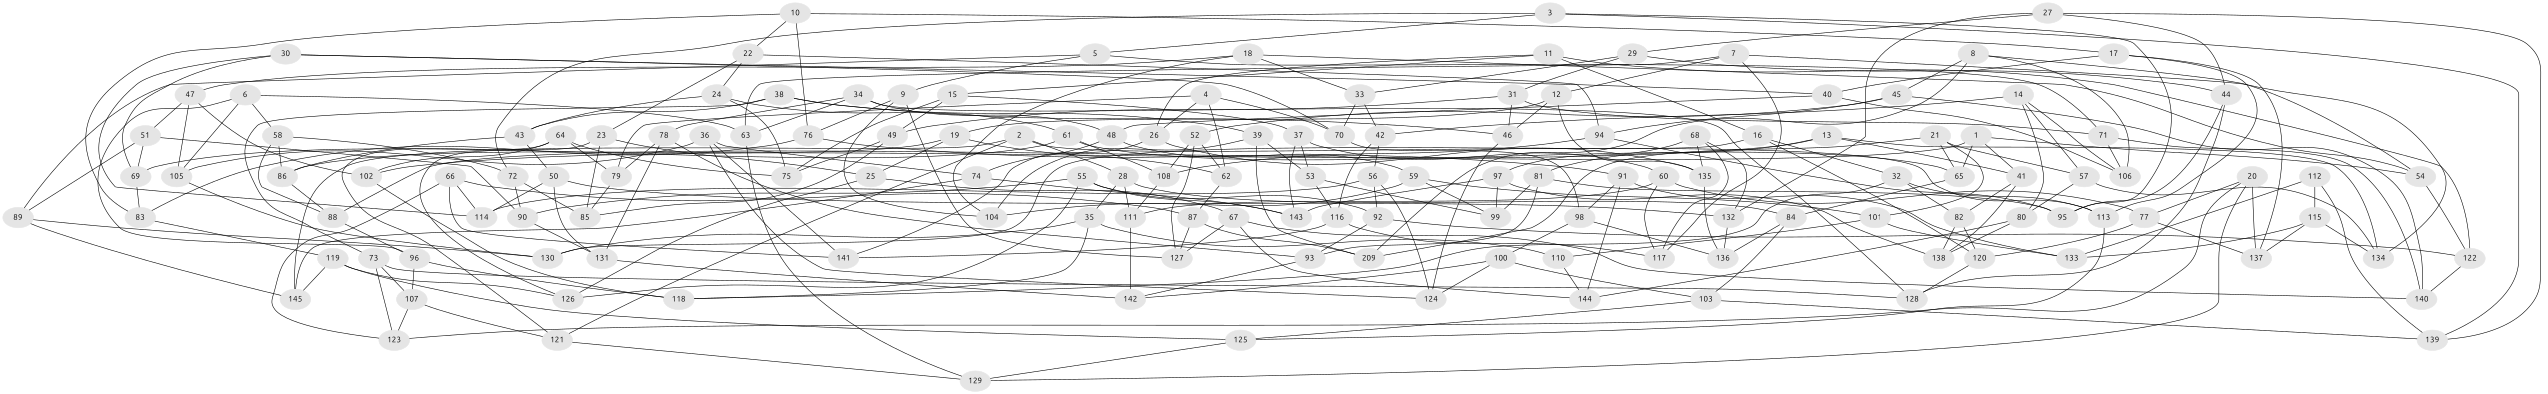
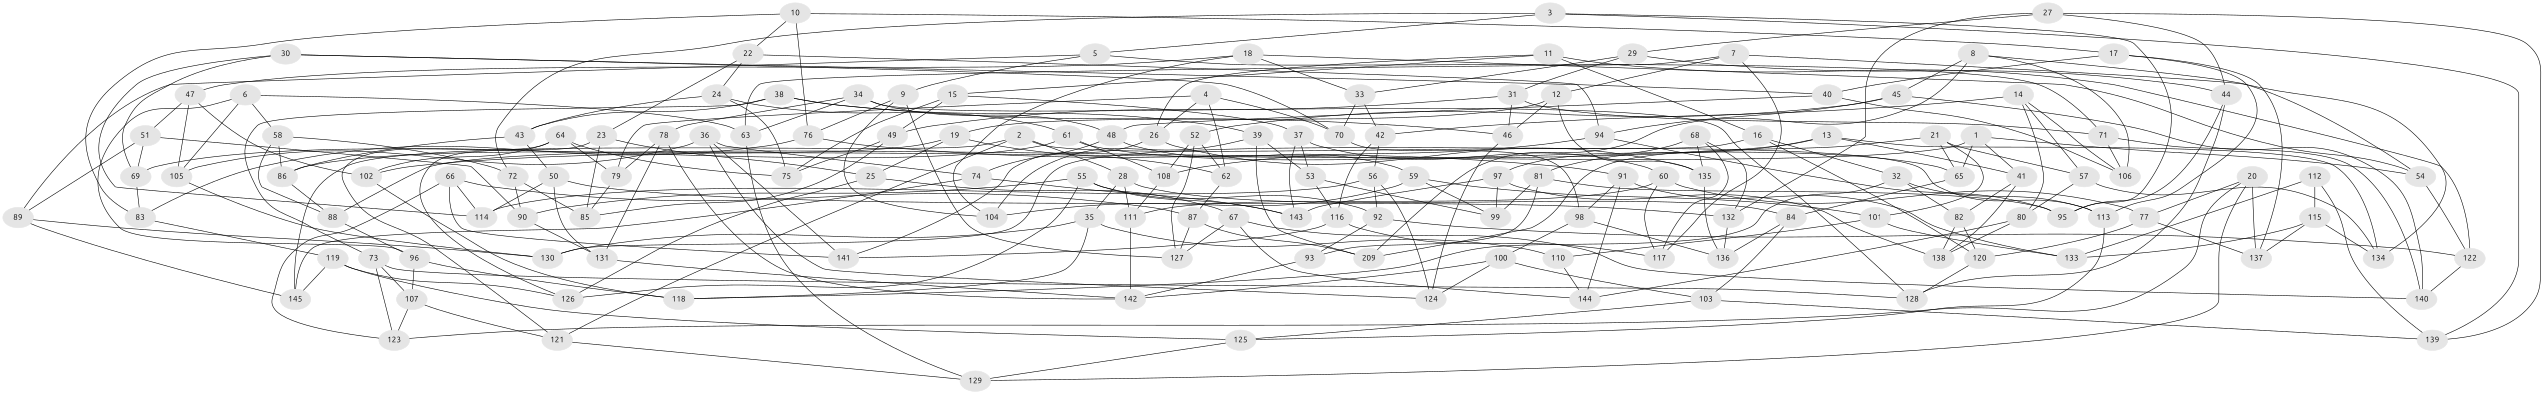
(962, 227) -> (777, 266)
